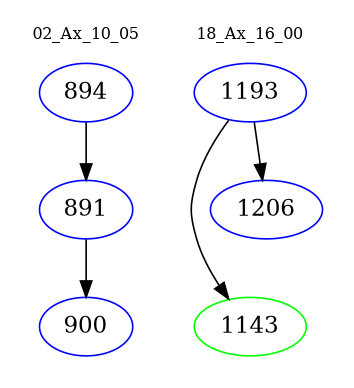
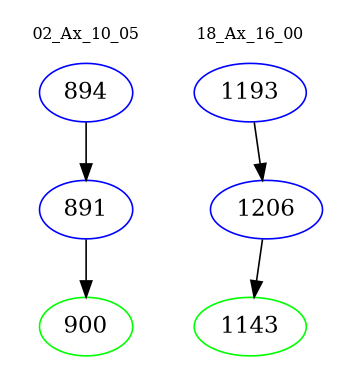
(192, 201) -> (260, 260)
(86, 327) -> (86, 327)
